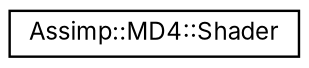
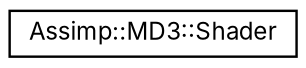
(154, 34) -> (153, 34)
